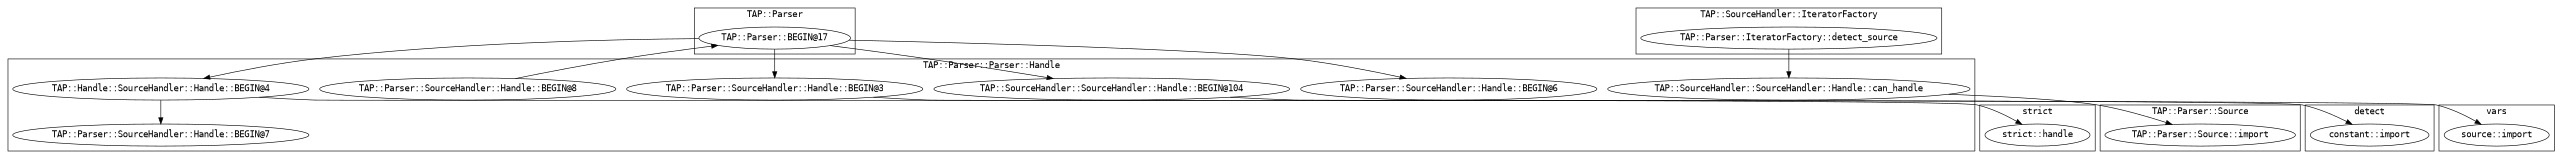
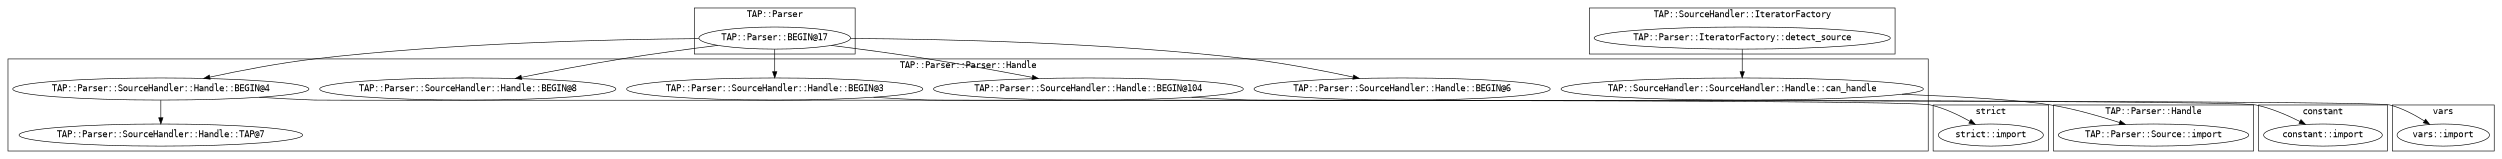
(598, 63) -> (595, 63)
(161, 89) -> (161, 89)
(1112, 89) -> (1088, 89)
(2200, 112) -> (2154, 112)
(2370, 112) -> (2323, 112)
(161, 135) -> (161, 135)
(2037, 135) -> (1991, 135)
(2497, 135) -> (2443, 135)
